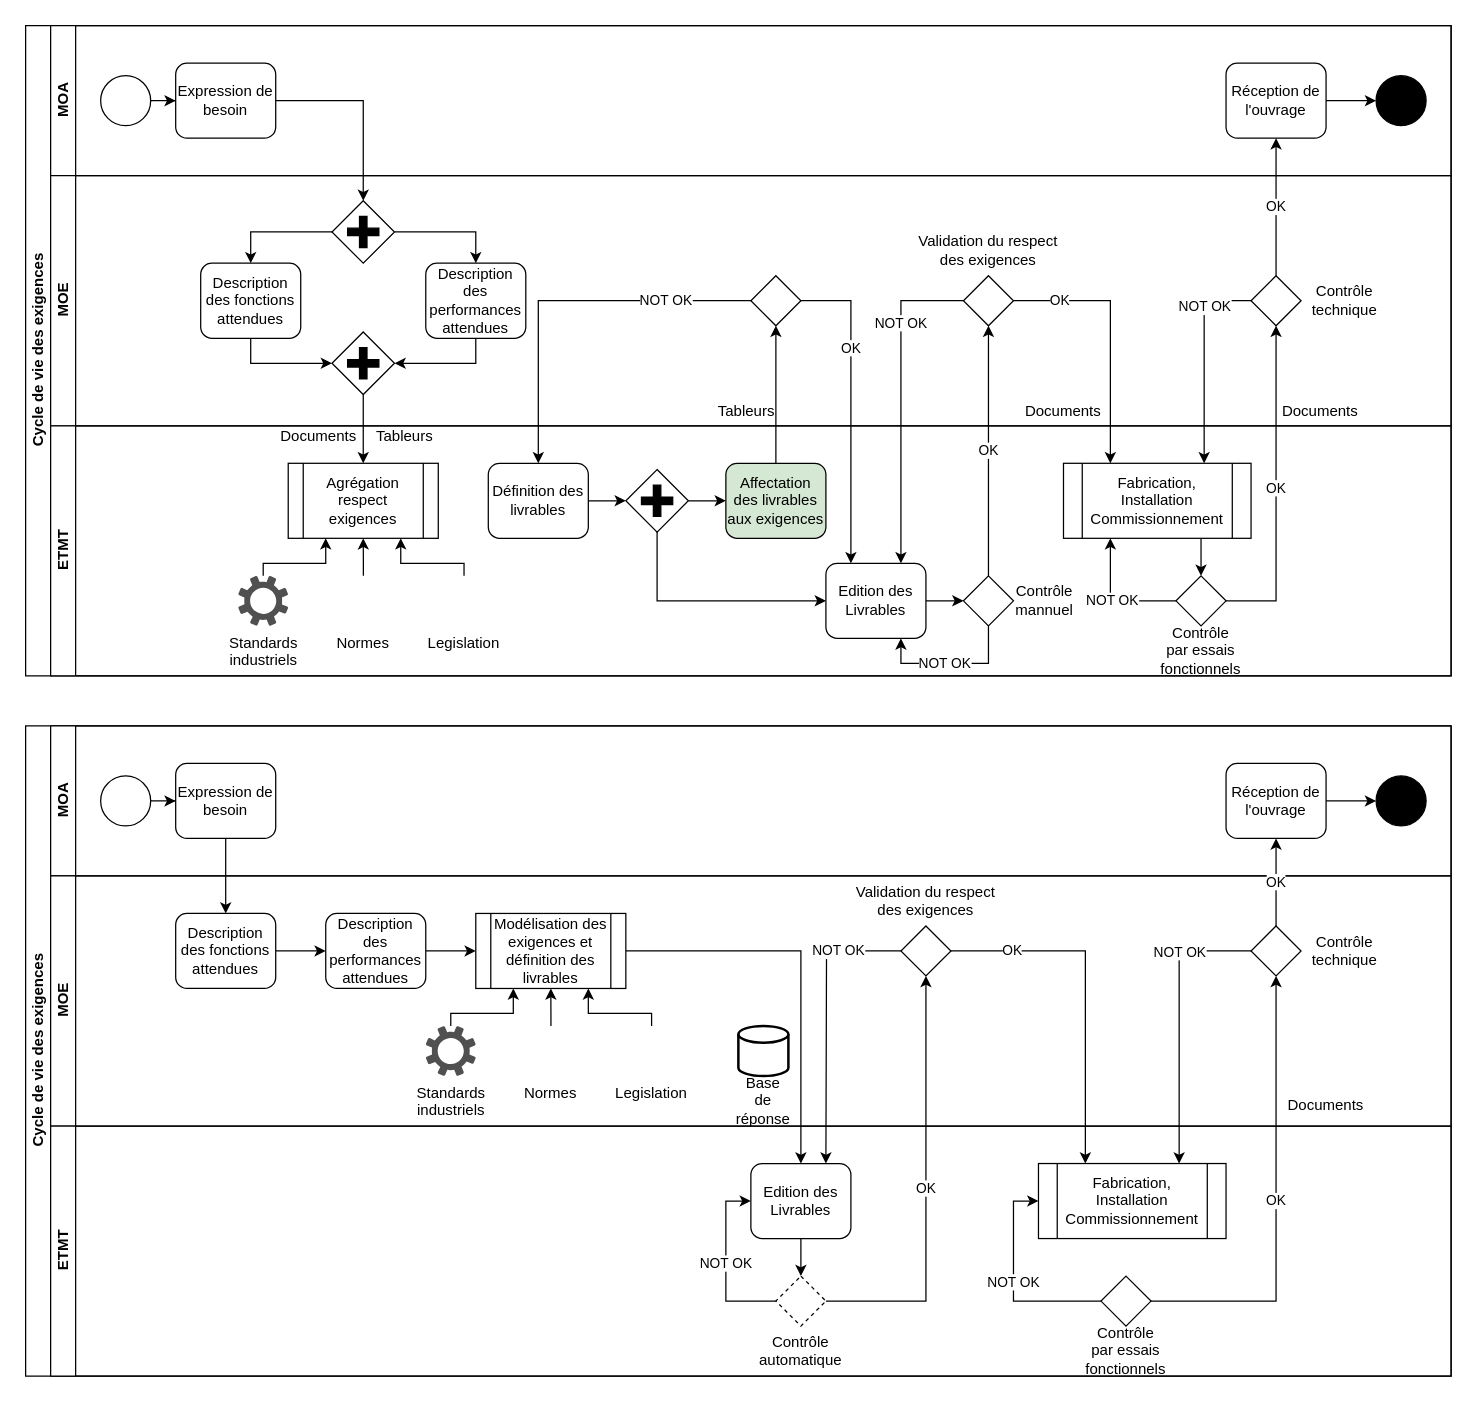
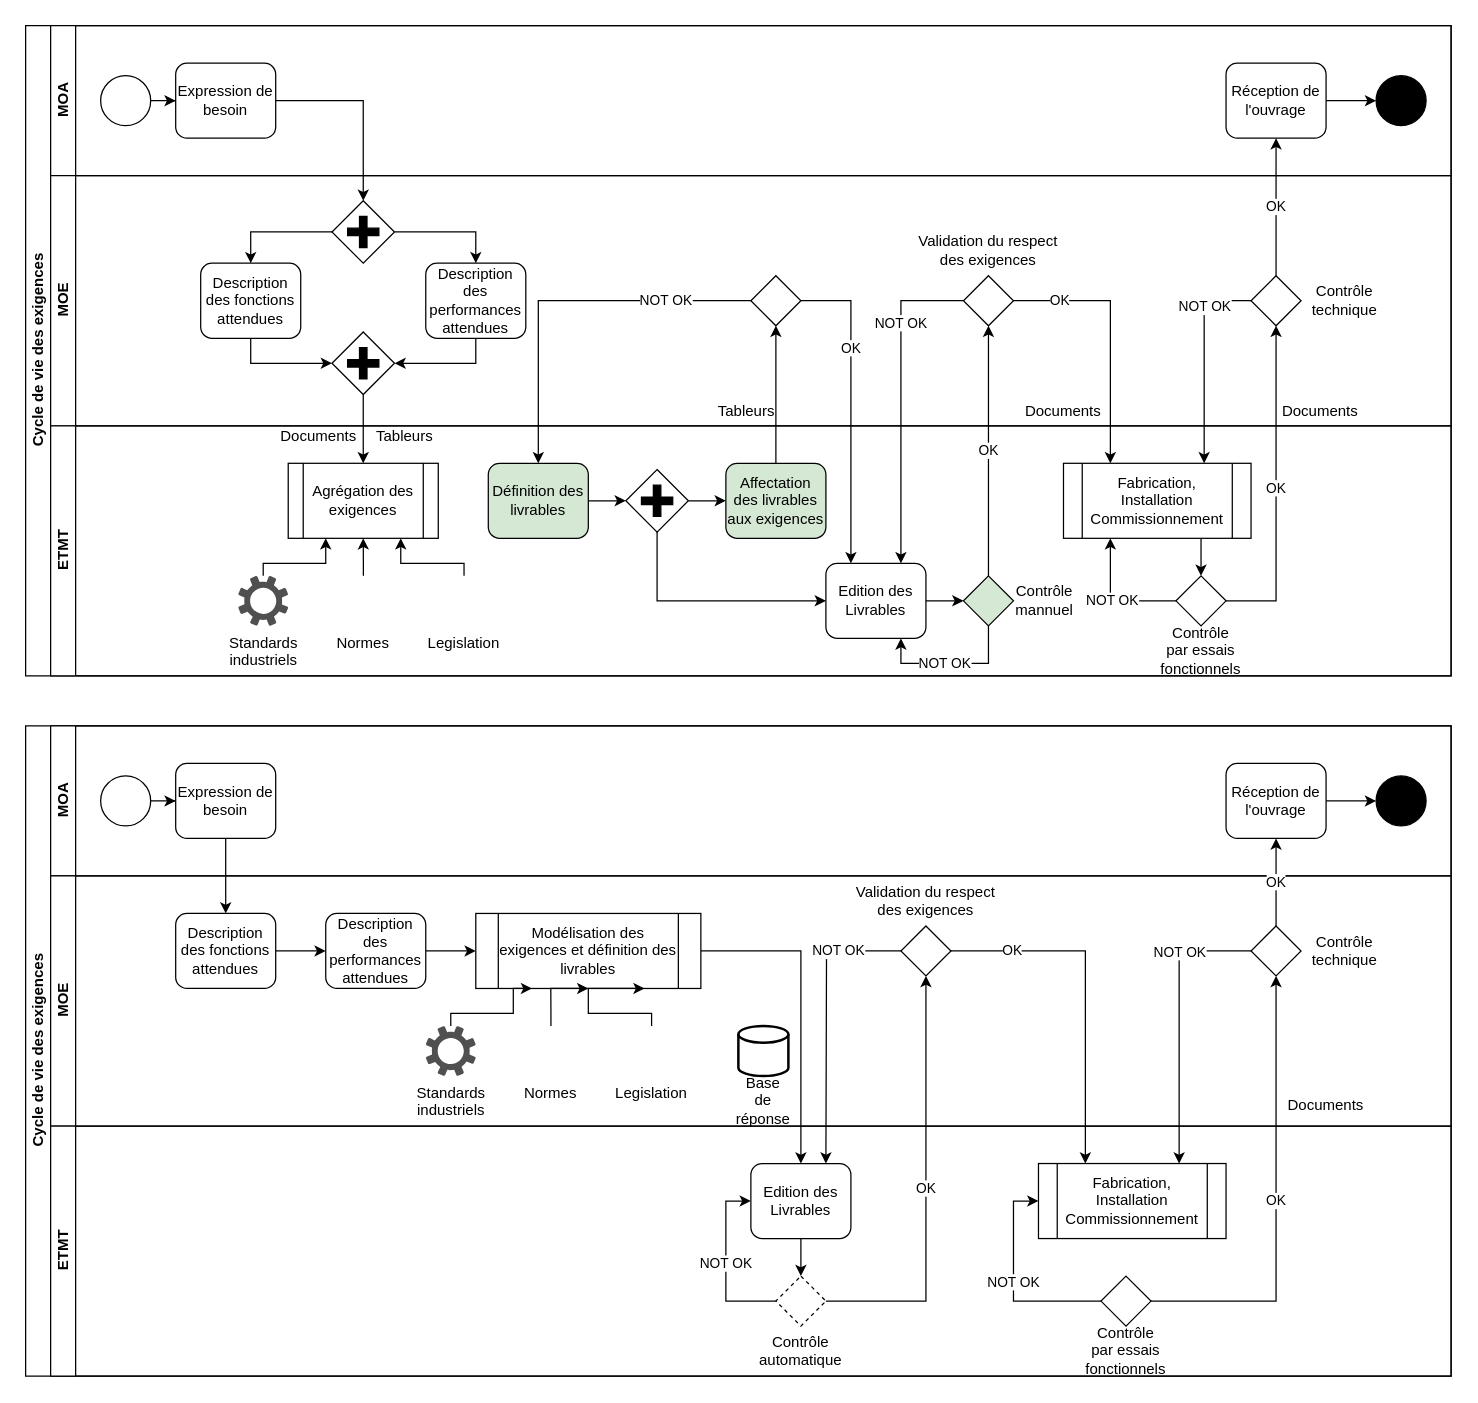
(363, 501) -> (363, 501)
(538, 501) -> (538, 501)
(988, 601) -> (988, 601)
(551, 951) -> (588, 951)
